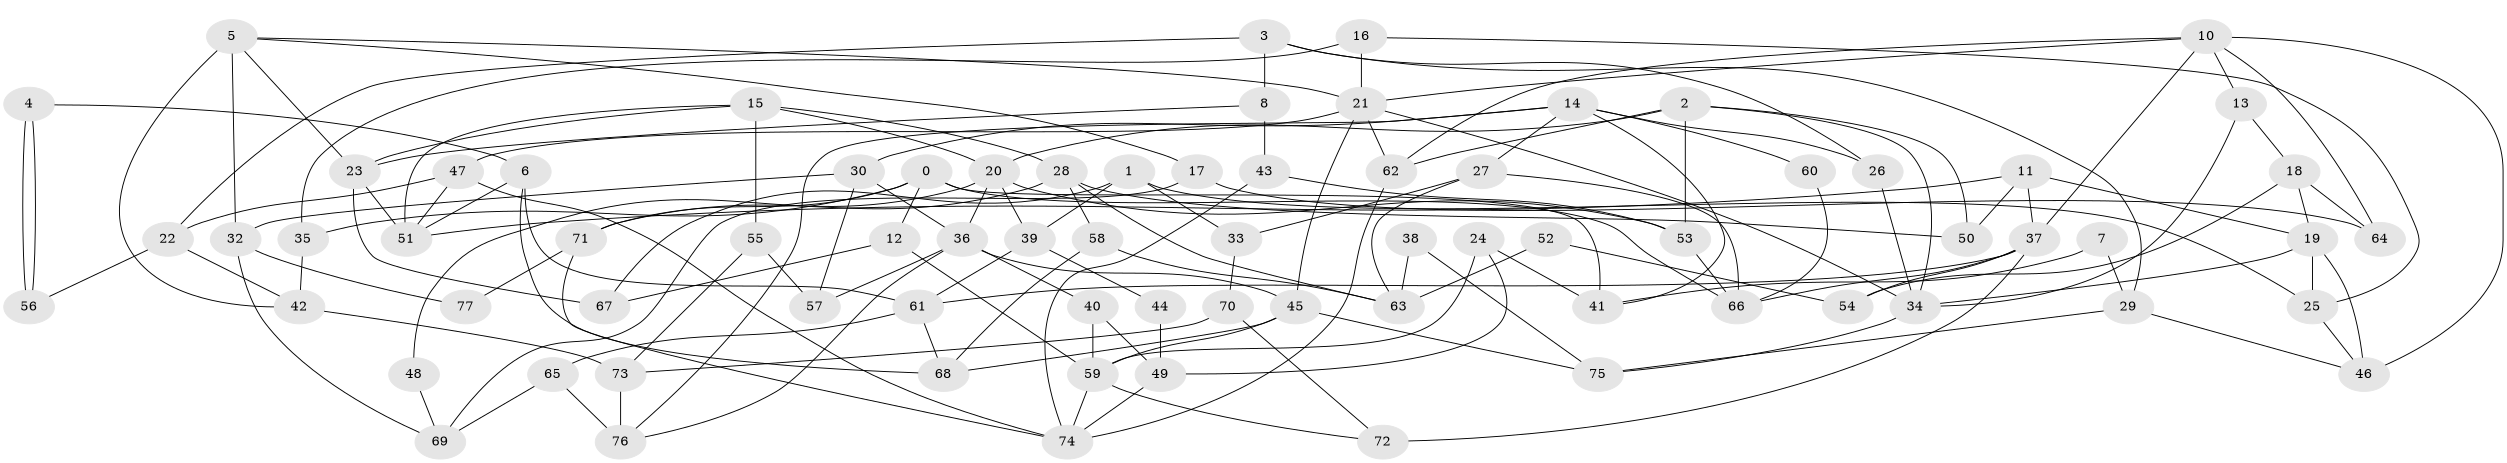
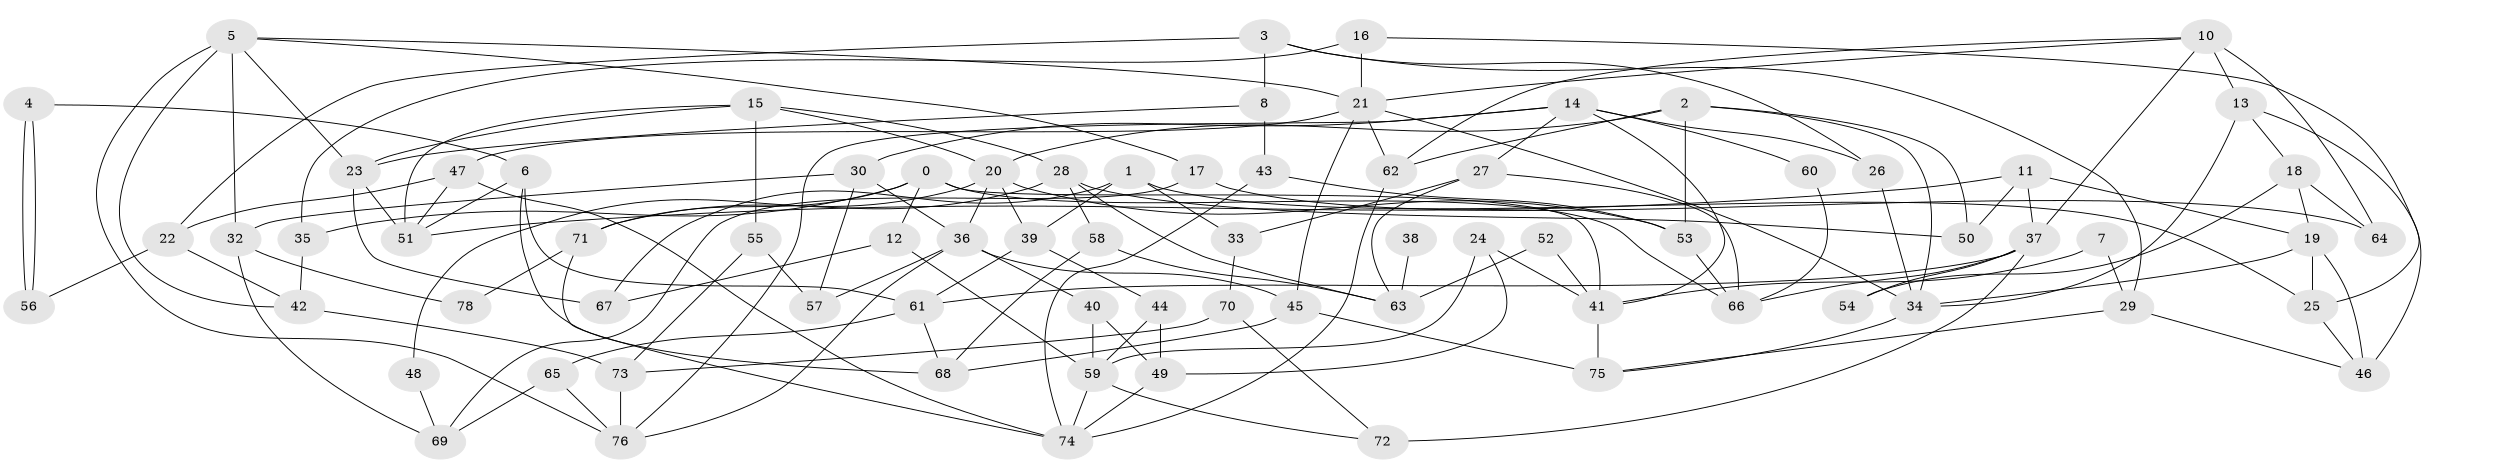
(2494, 131) -> (2392, 191)
(1691, 272) -> (1572, 273)
(1501, 304) -> (1598, 341)
(466, 307) -> (466, 307)
none -> (224, 333)
(1194, 341) -> (1127, 341)
